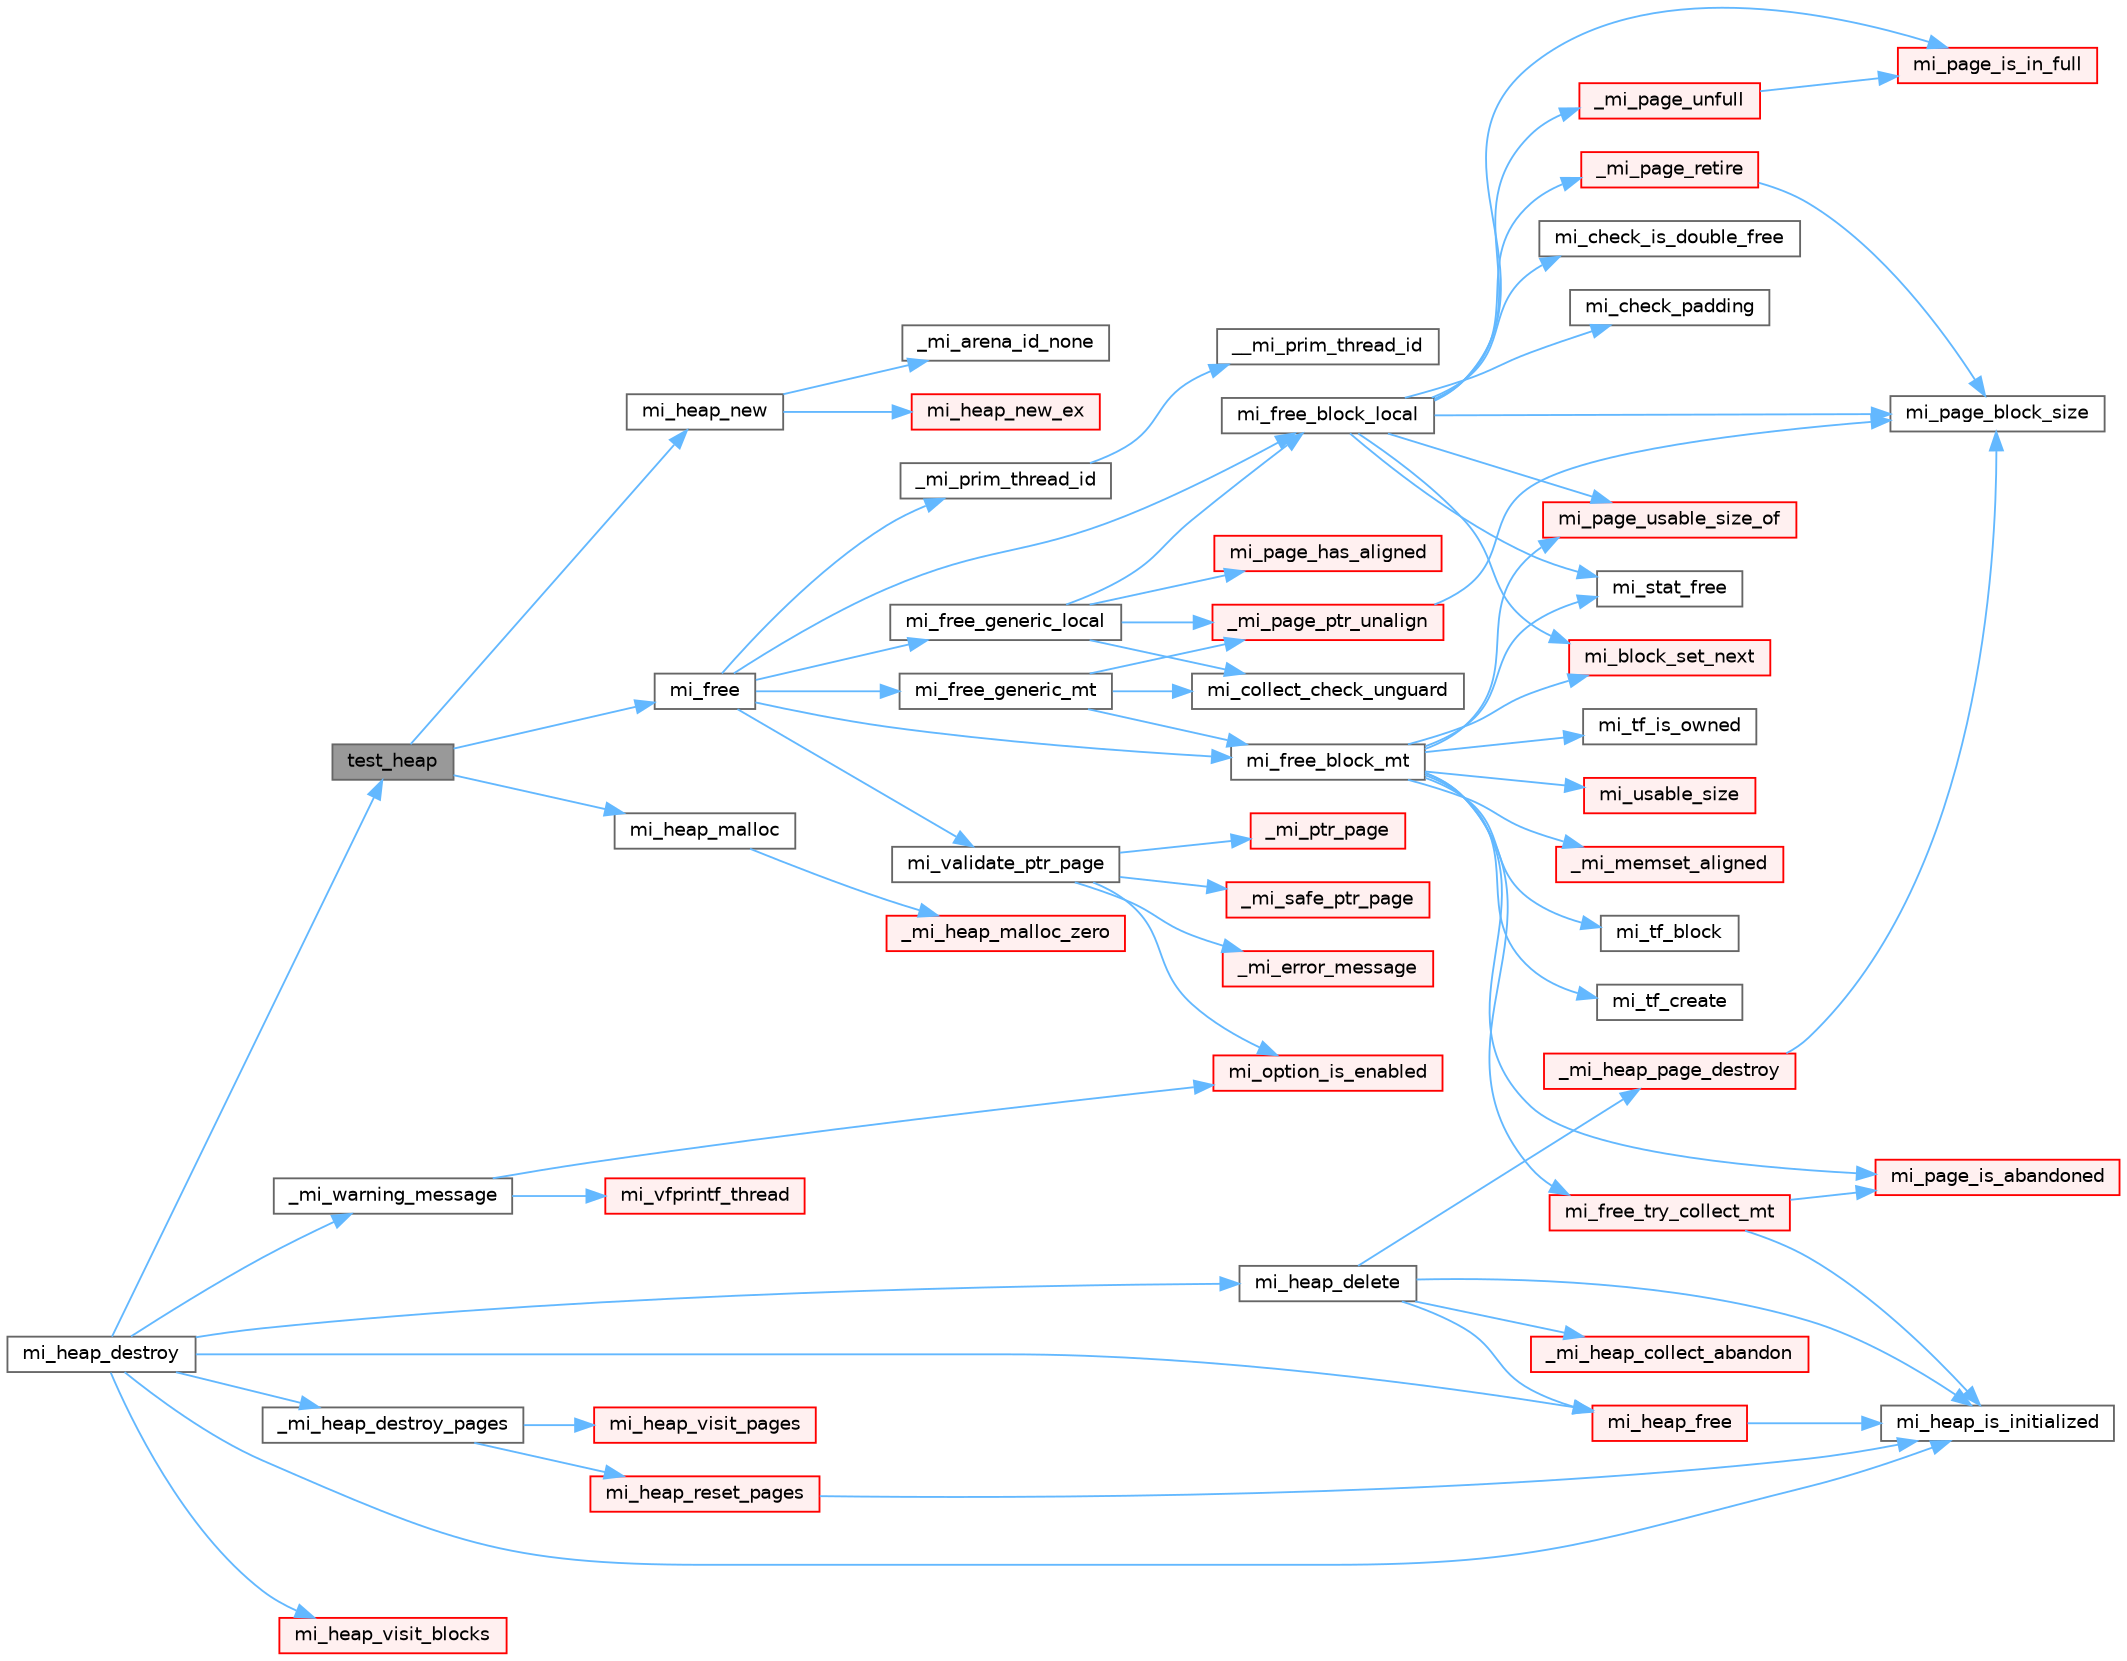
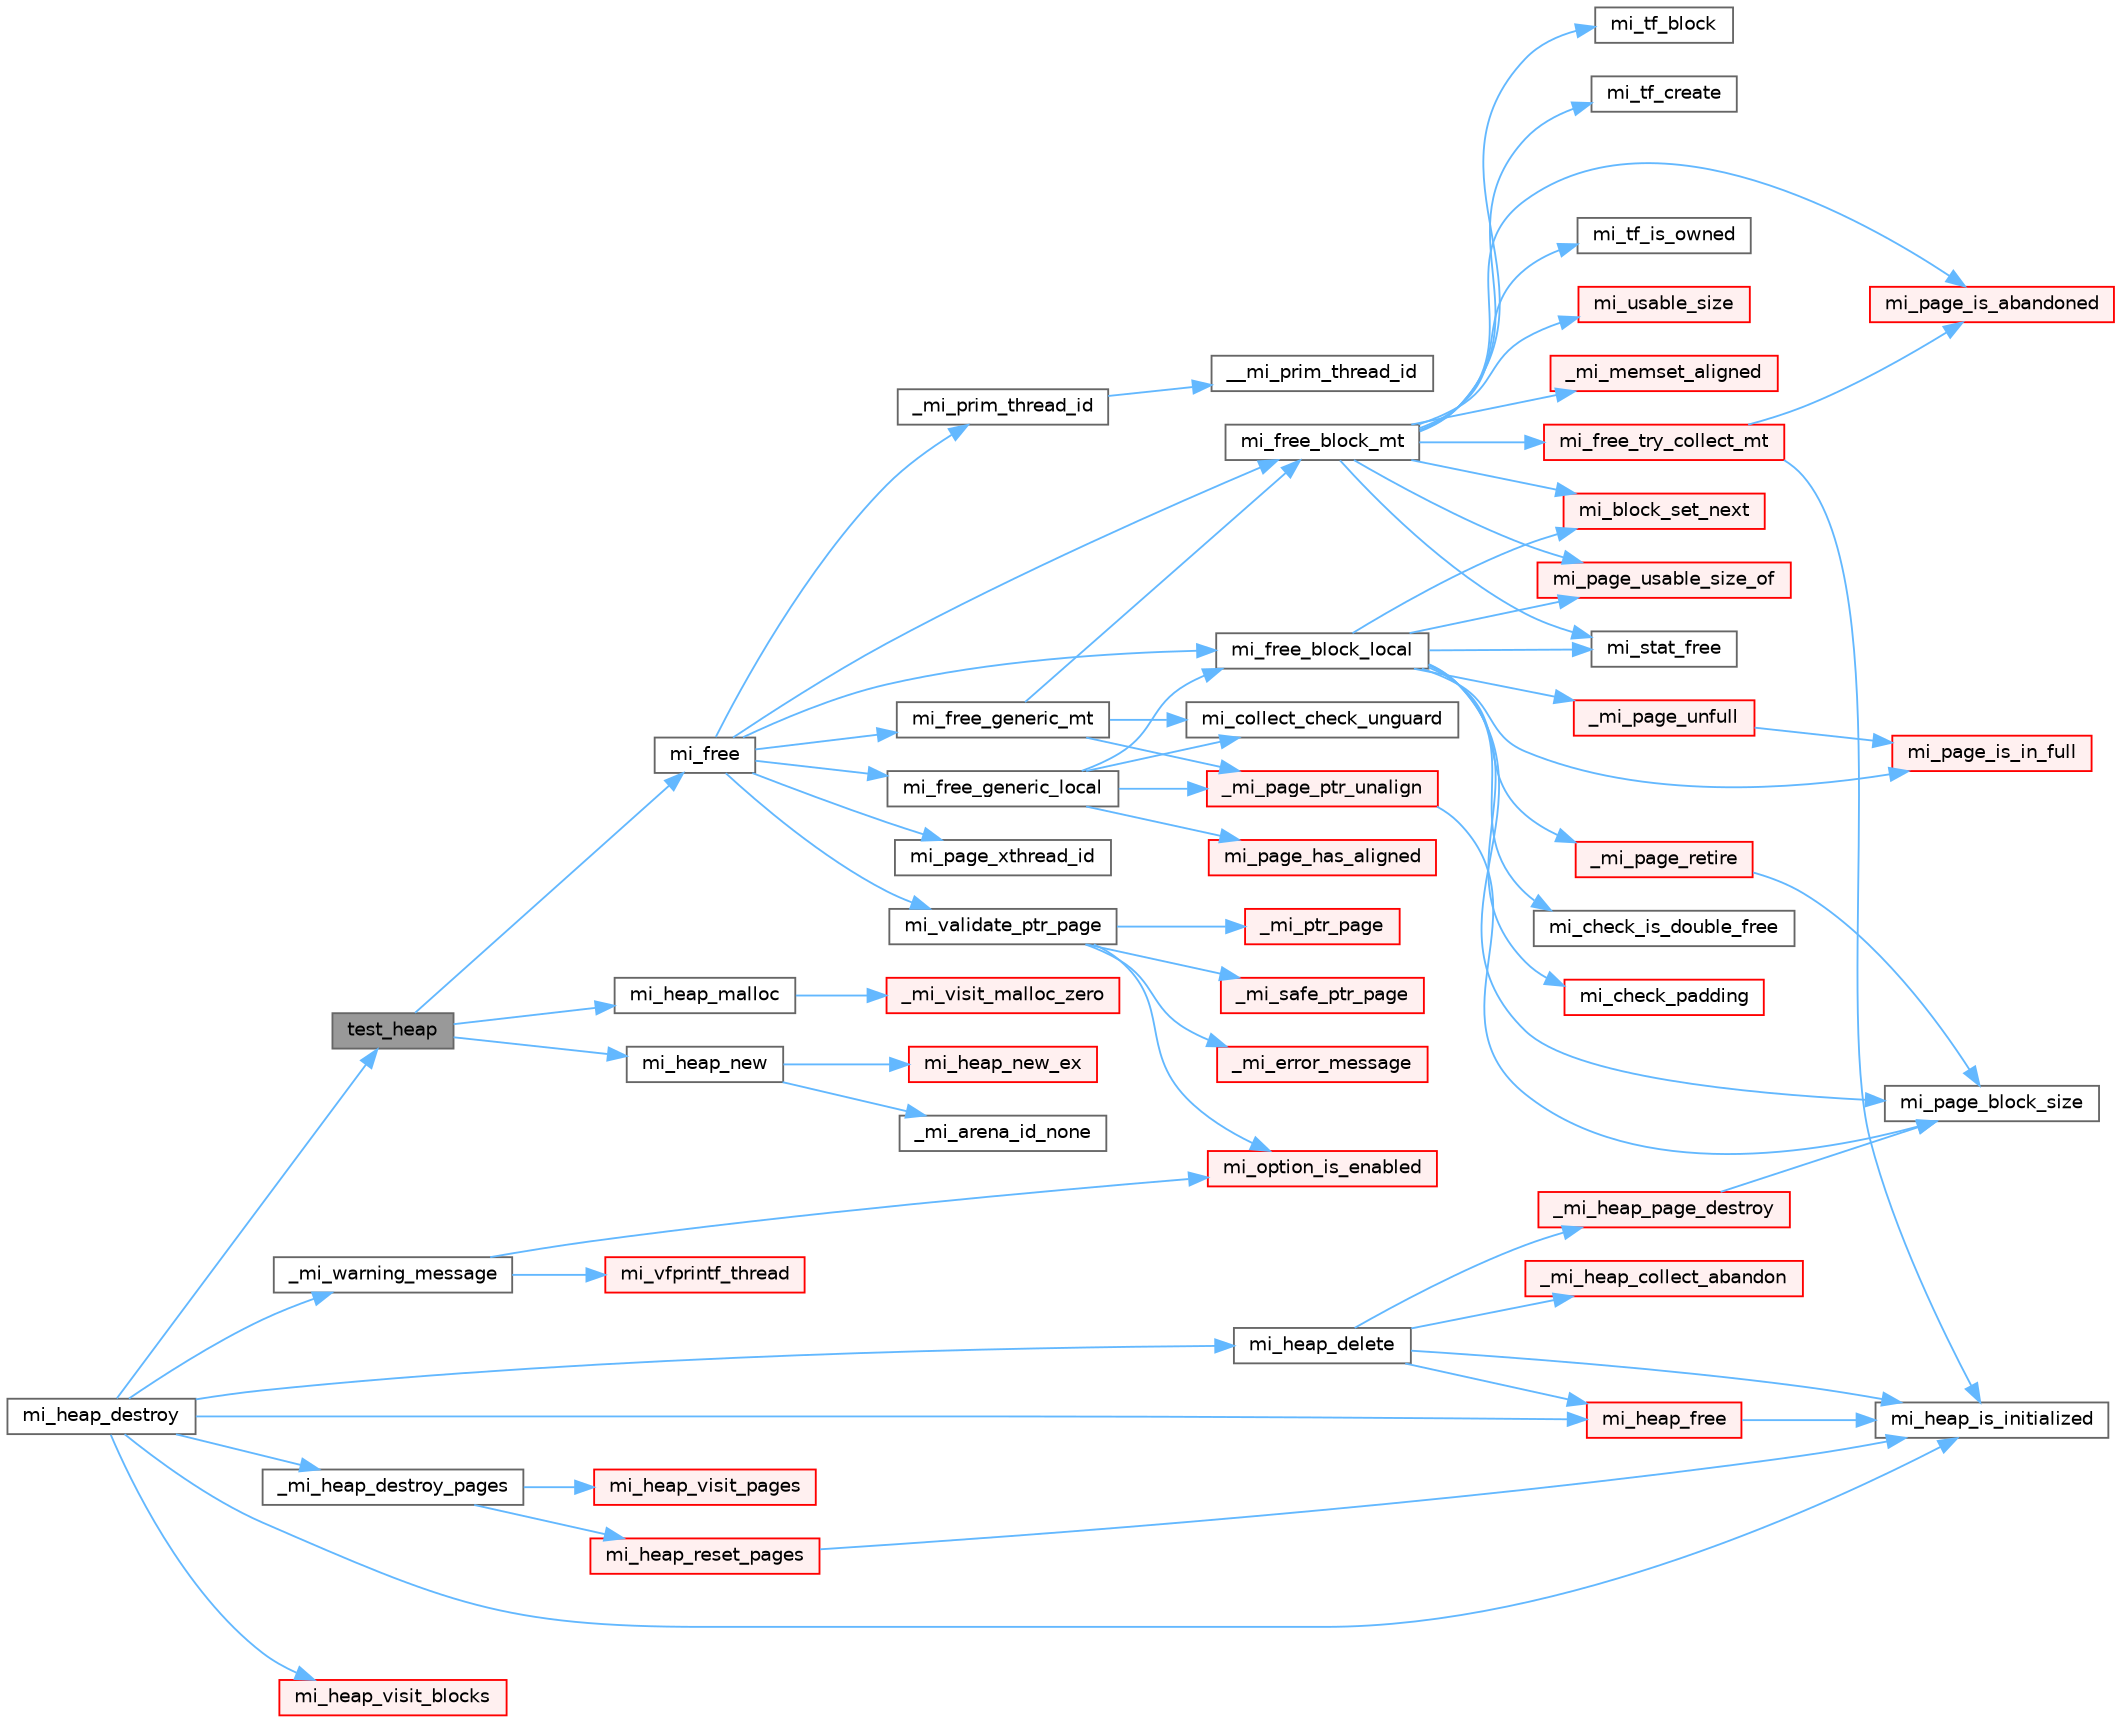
(1670, 308) -> (1664, 997)
none -> (1003, 858)
(1006, 933) -> (1003, 996)
